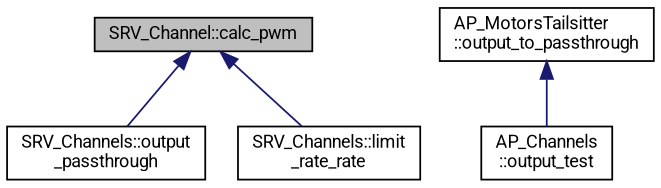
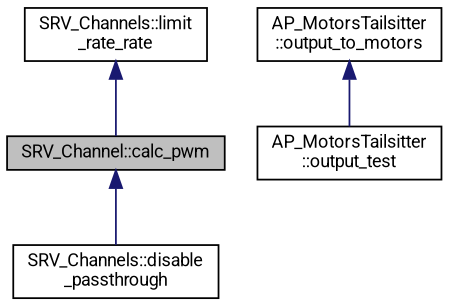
(547, 35) -> (349, 35)
(268, 95) -> (116, 108)
(106, 153) -> (116, 272)
(547, 153) -> (349, 153)
